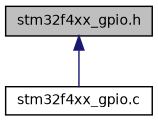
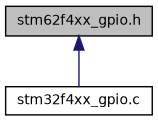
(79, 21) -> (79, 21)
